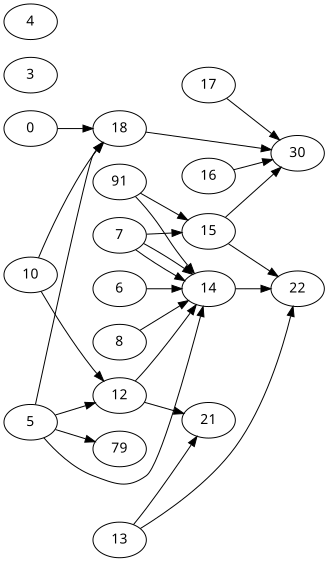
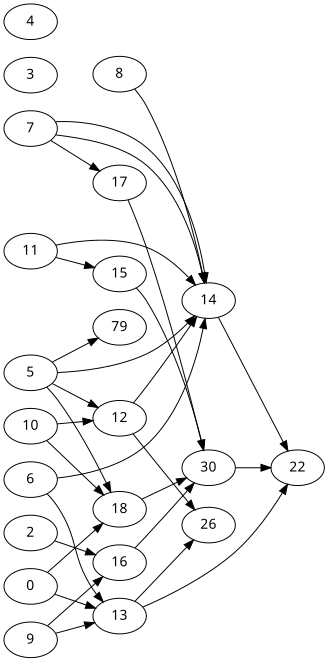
(120, 182) -> (31, 251)
(157, 234) -> (71, 153)
(249, 257) -> (248, 468)
(209, 420) -> (209, 525)
none -> (31, 533)
none -> (73, 540)
none -> (68, 599)
none -> (31, 640)
